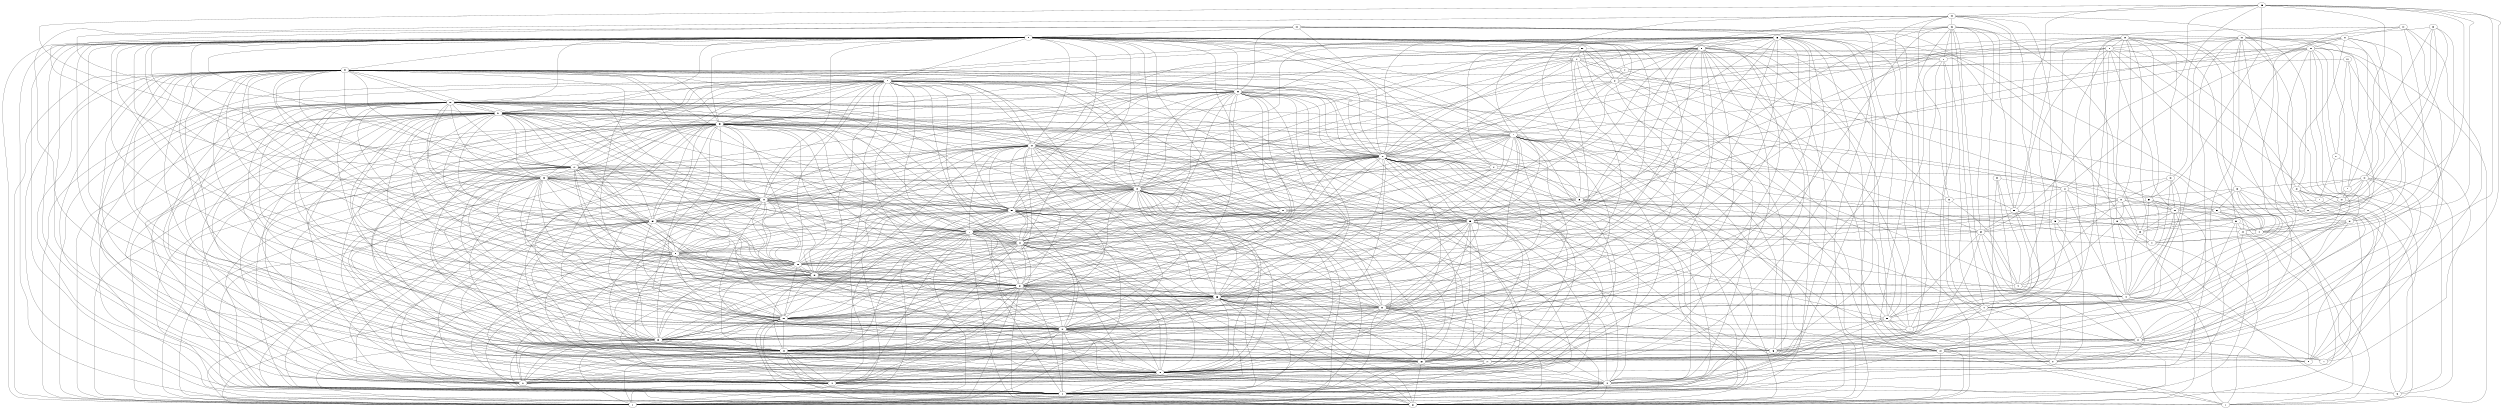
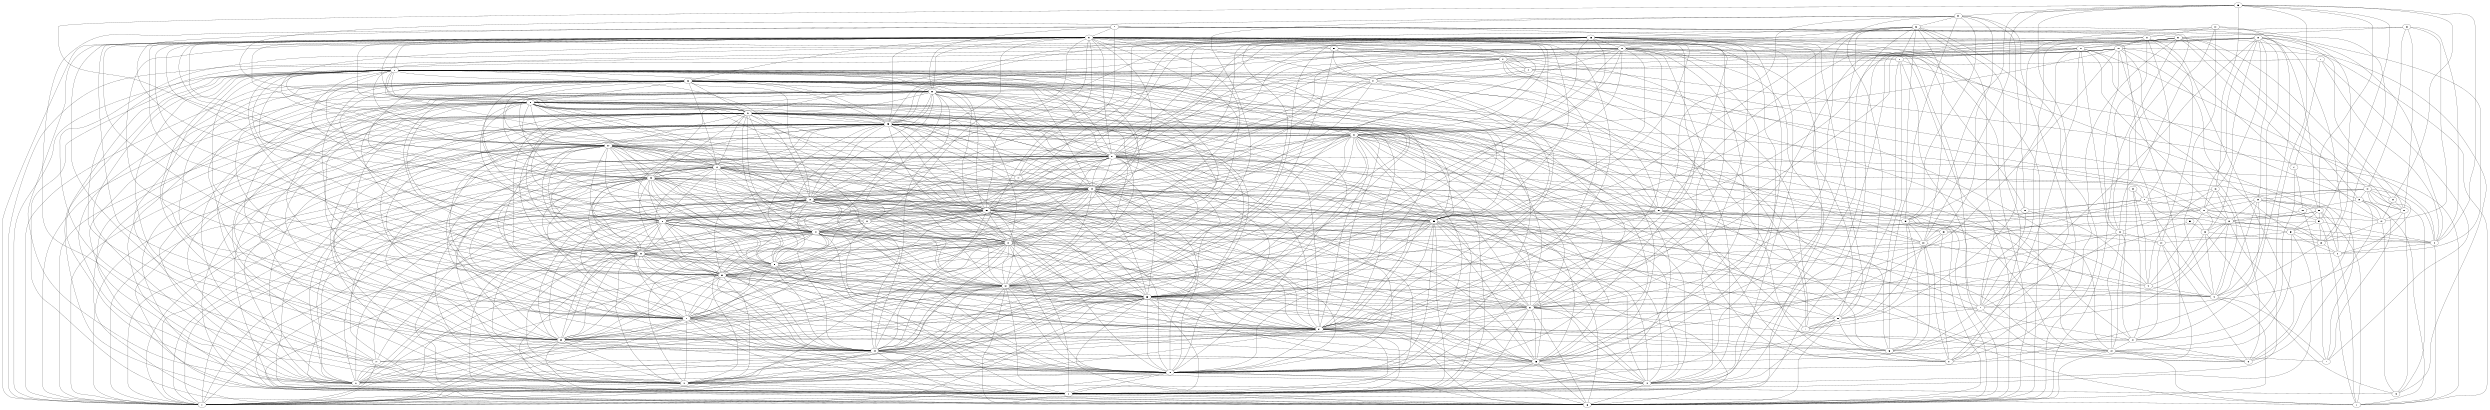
none -> (2190, 221)
(602, 343) -> none
